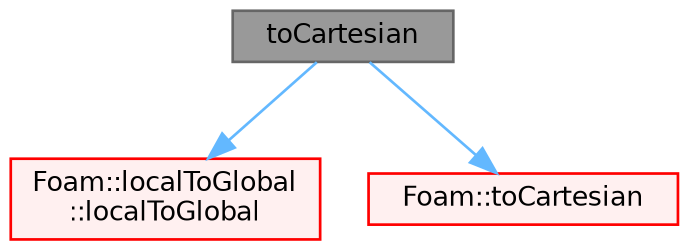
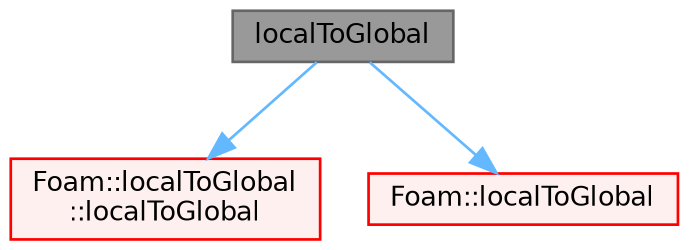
(343, 36) -> (343, 36)
(523, 199) -> (523, 199)
